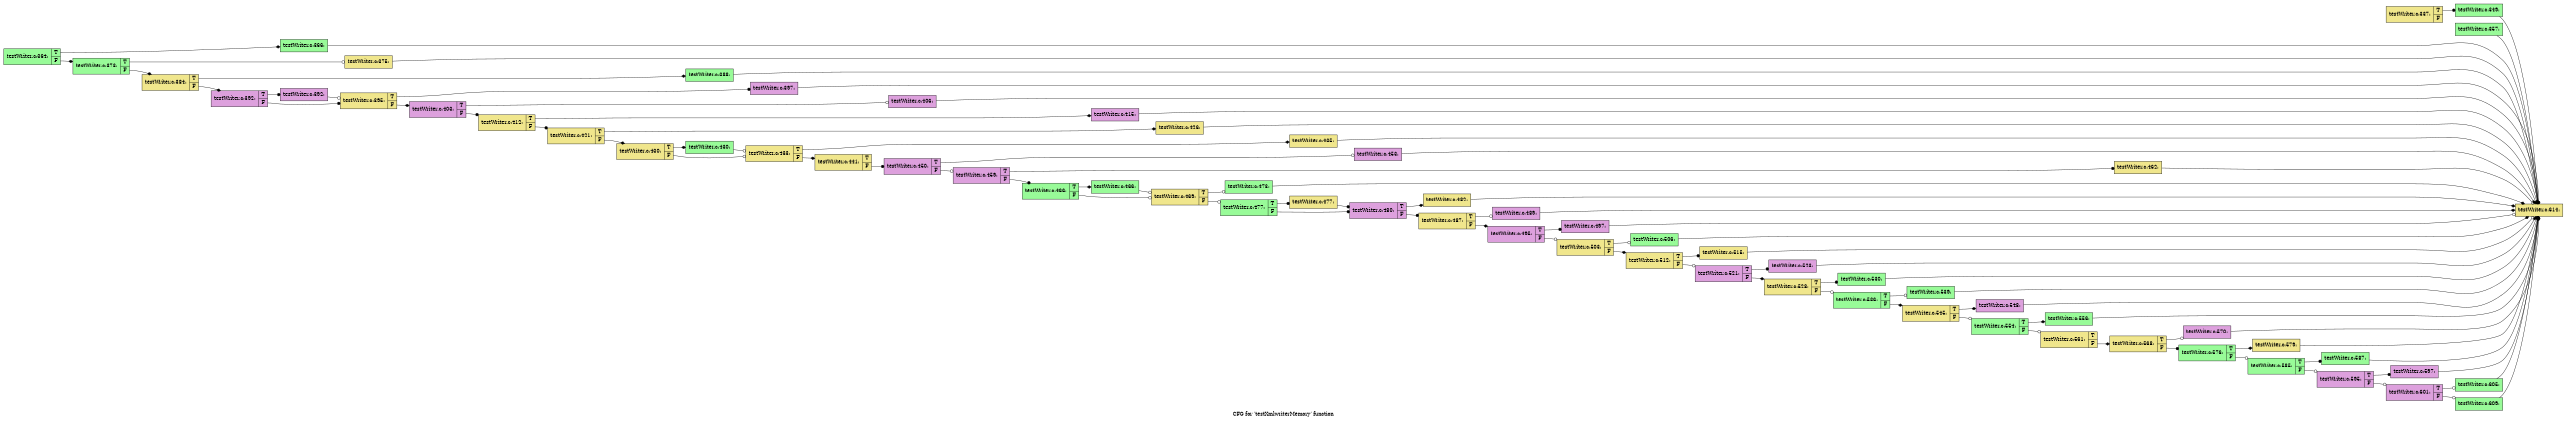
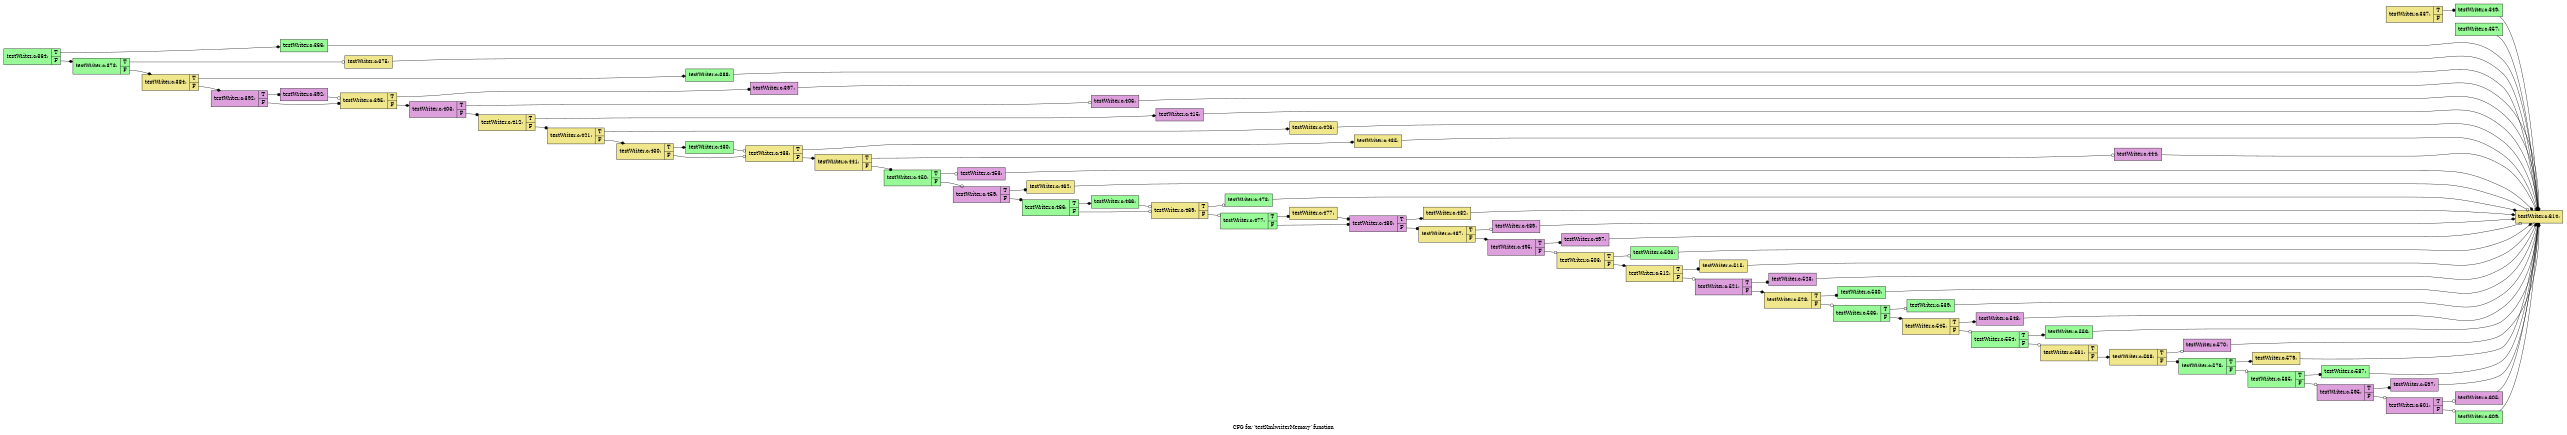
none -> (2138, 154)
(912, 166) -> (912, 178)
(2479, 385) -> (2479, 398)
